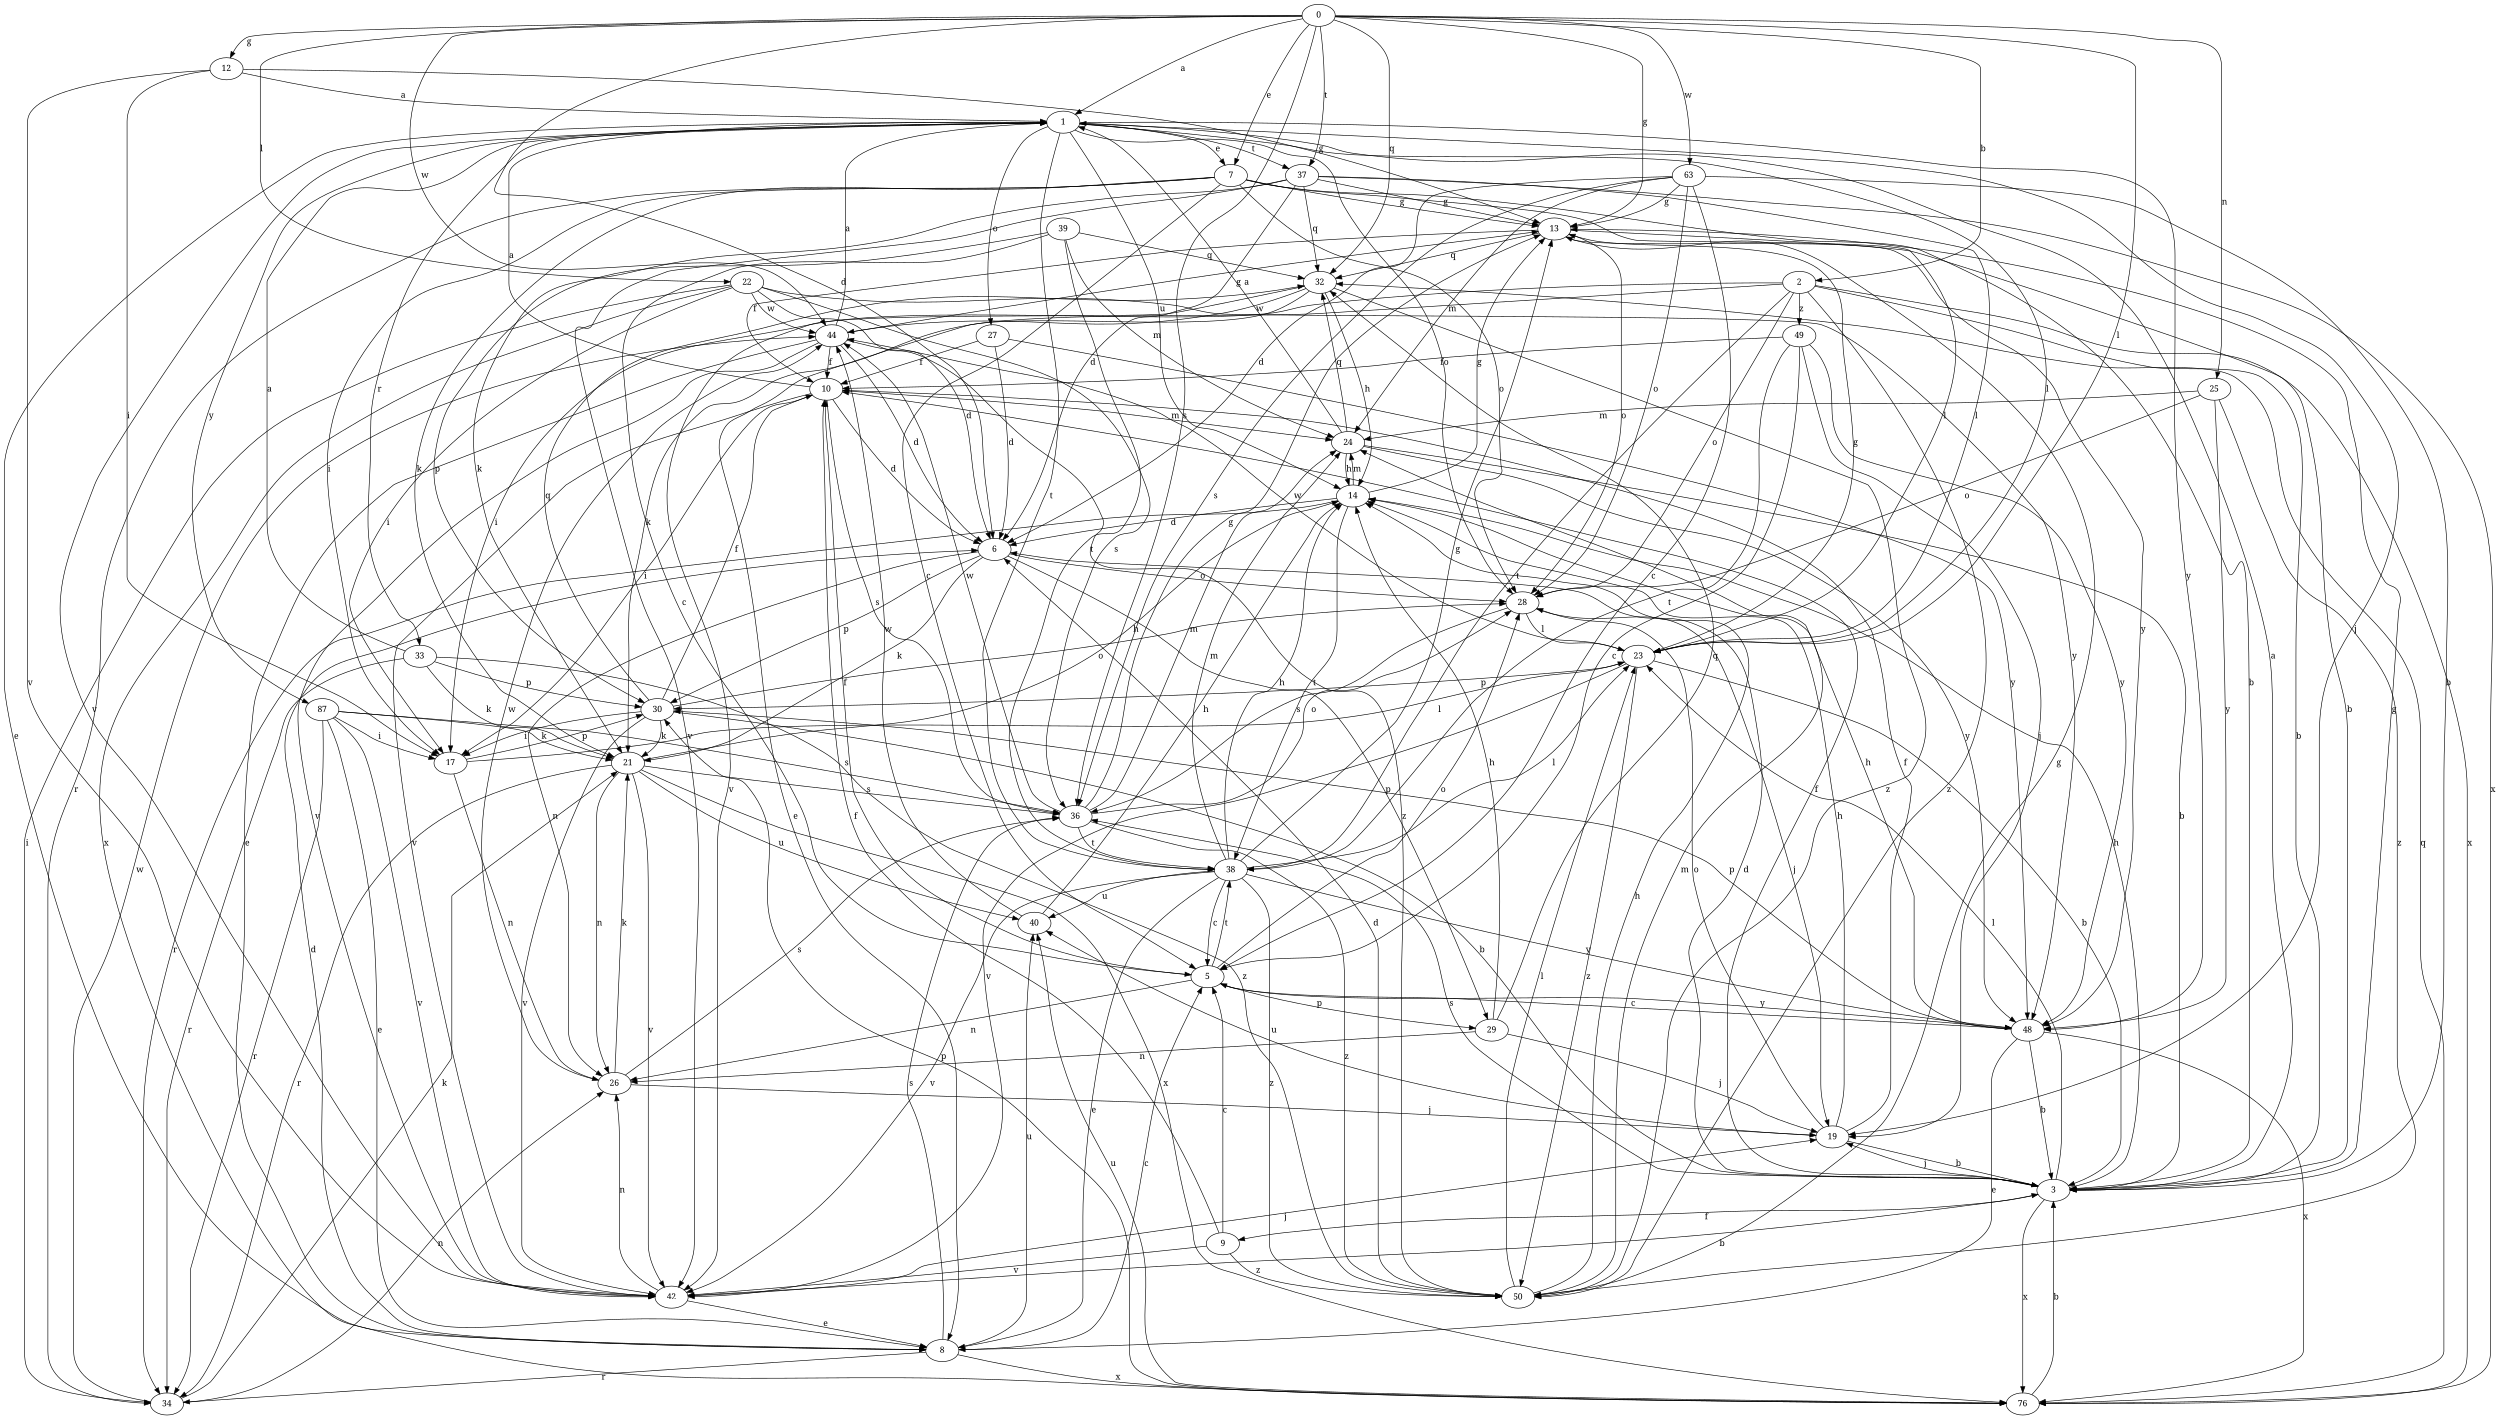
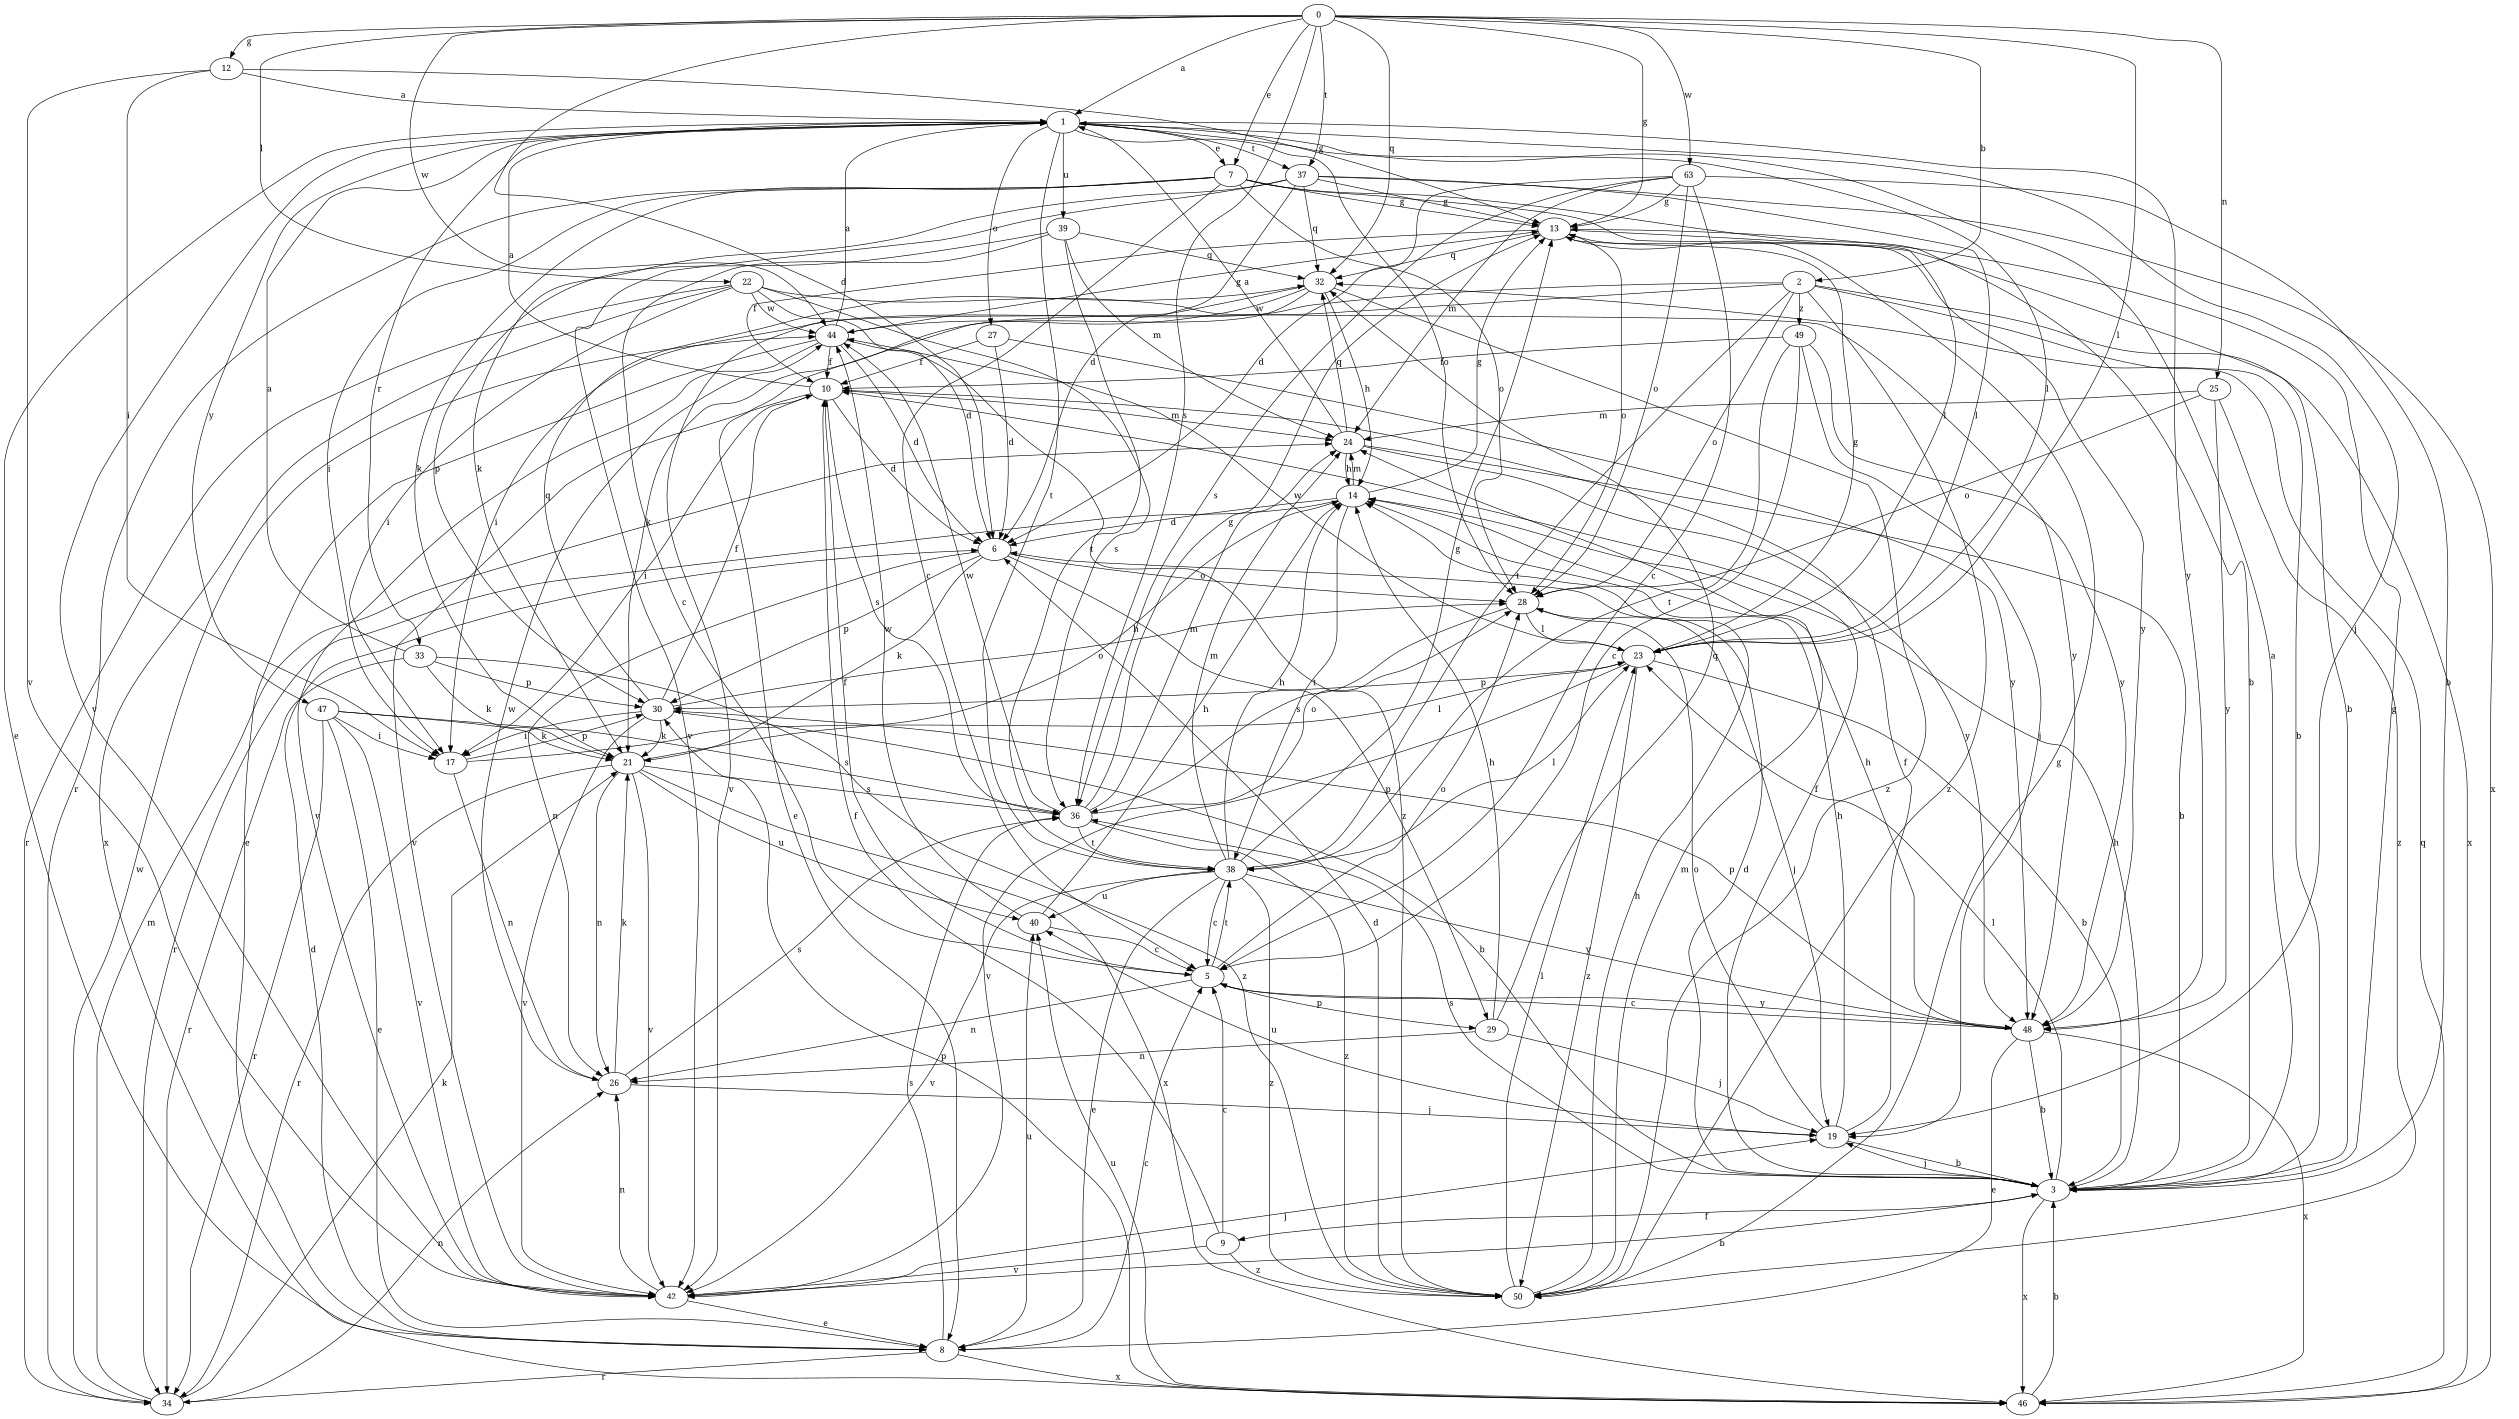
(1160, 338) -> (1063, 172)
none -> (400, 602)
(322, 710) -> (322, 710)
(27, 843) -> (27, 843)
none -> (1121, 940)
(2023, 1404) -> (2023, 1404)
